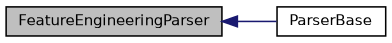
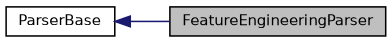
(257, 21) -> (150, 21)
